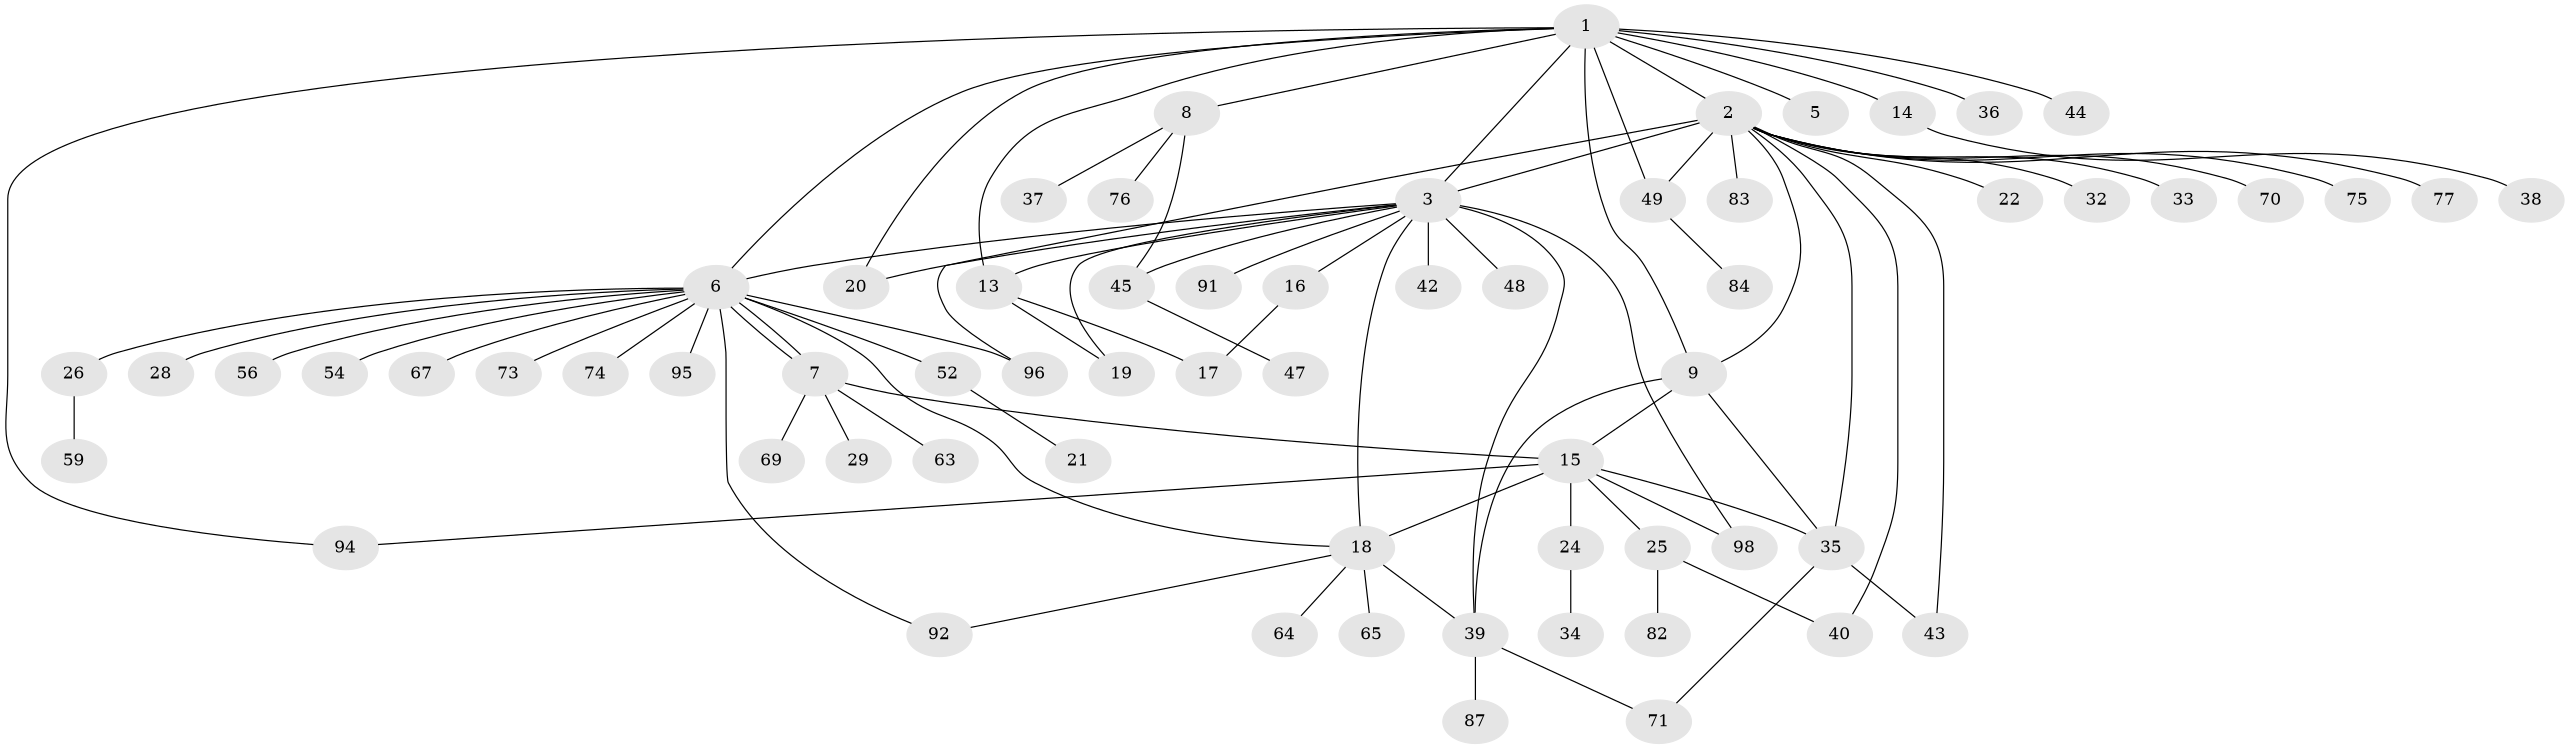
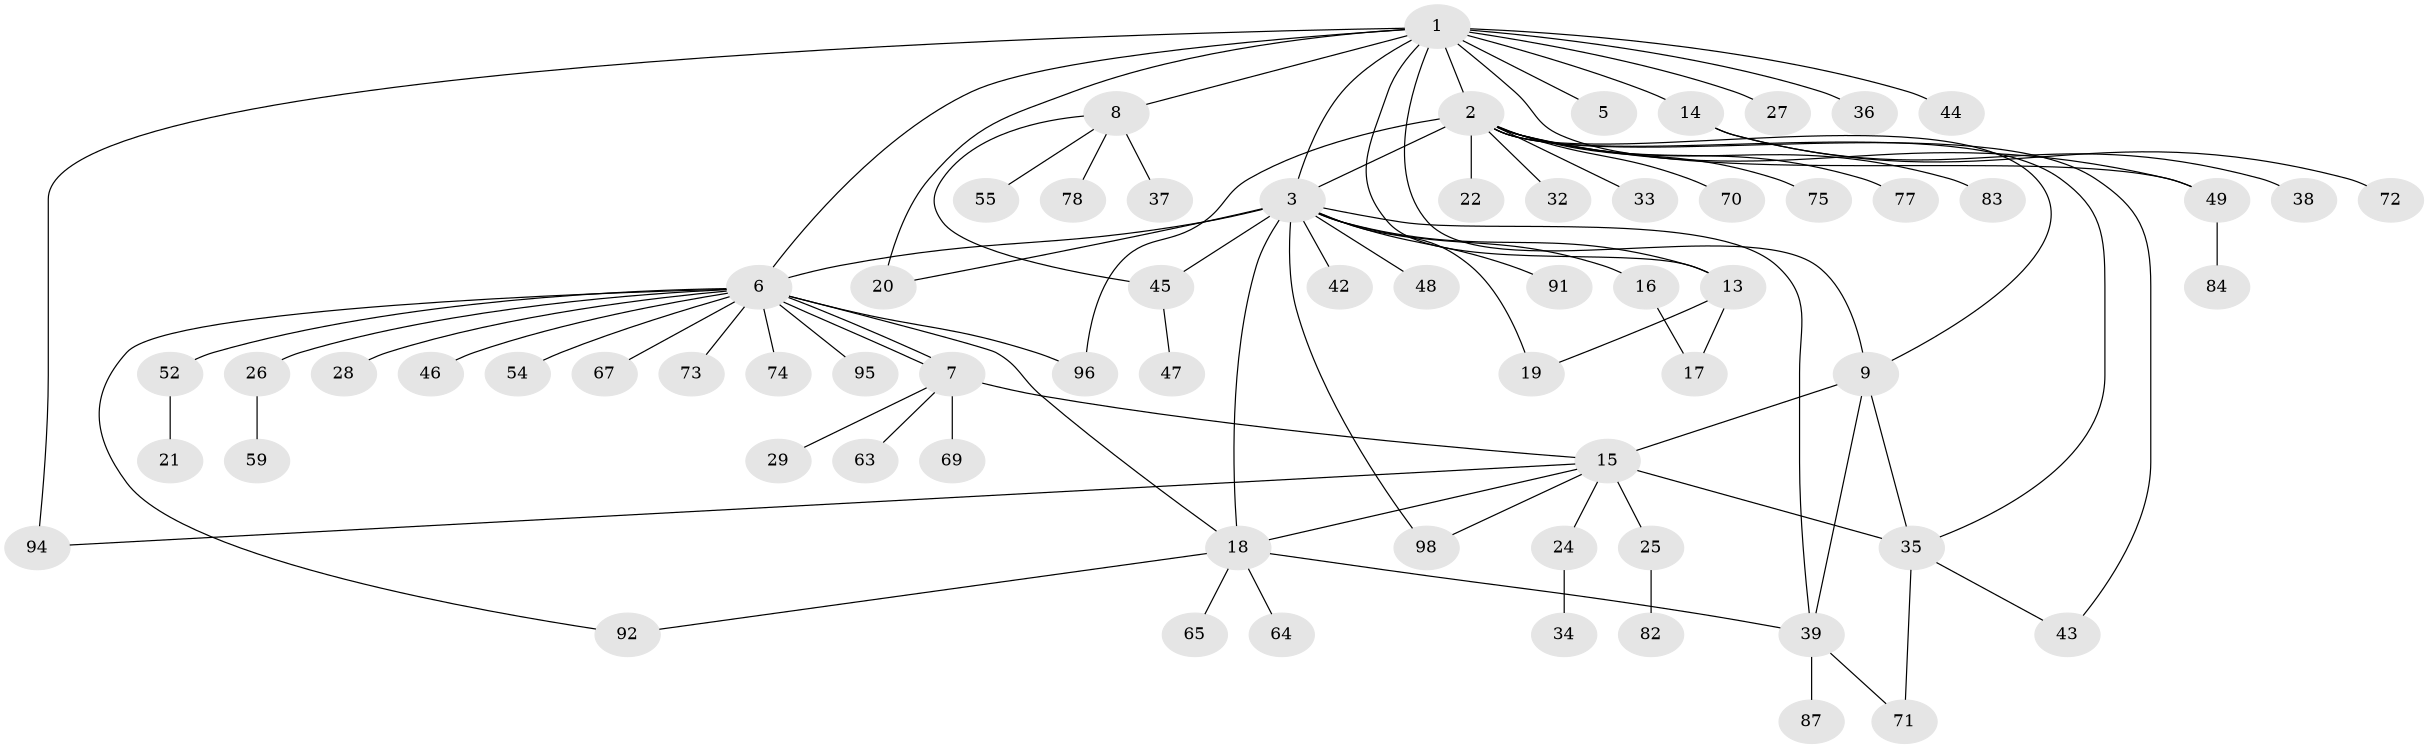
none -> (1778, 113)
none -> (986, 200)
(1121, 200) -> (1073, 200)
none -> (2391, 200)
(248, 374) -> (431, 374)
(1840, 635) -> none
